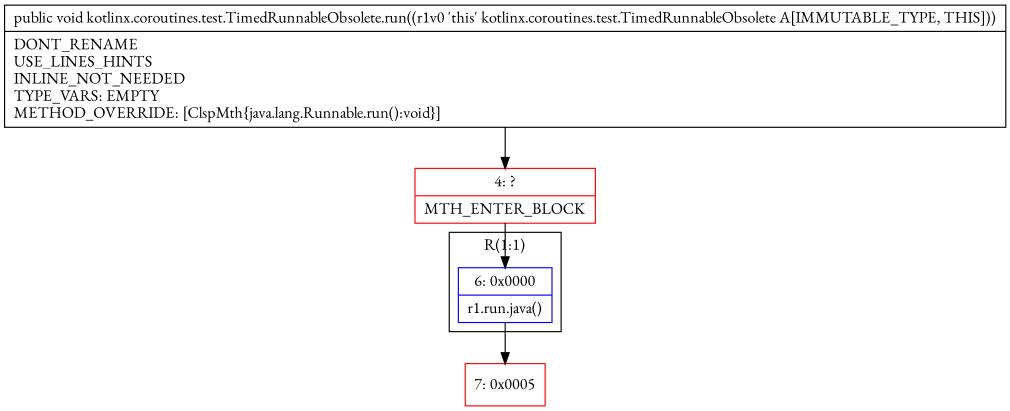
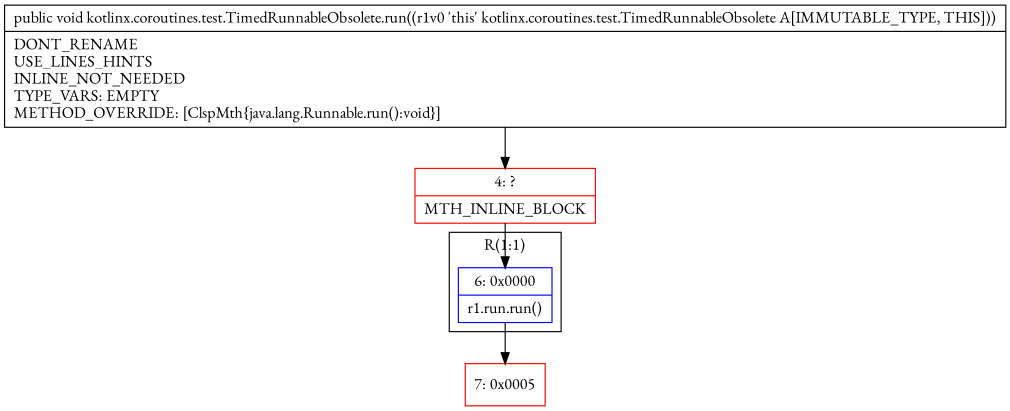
(505, 209) -> (505, 209)
(505, 308) -> (505, 308)
